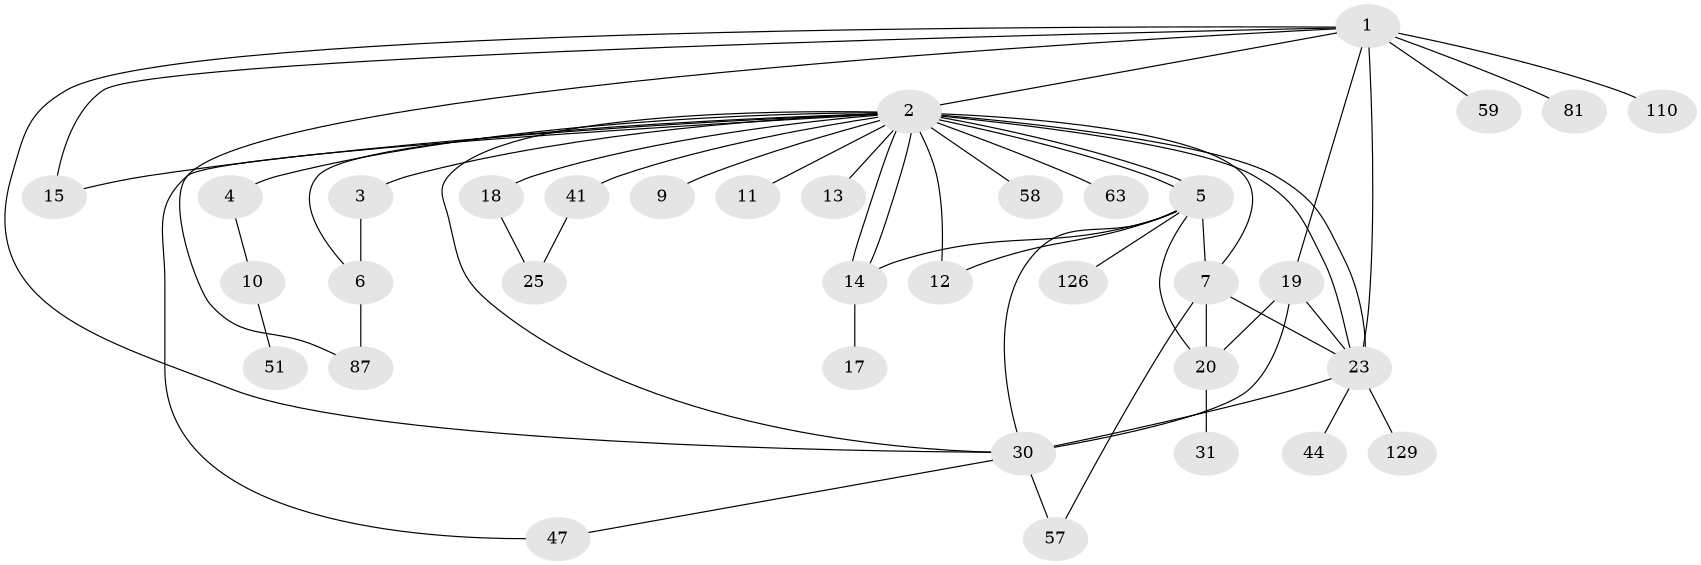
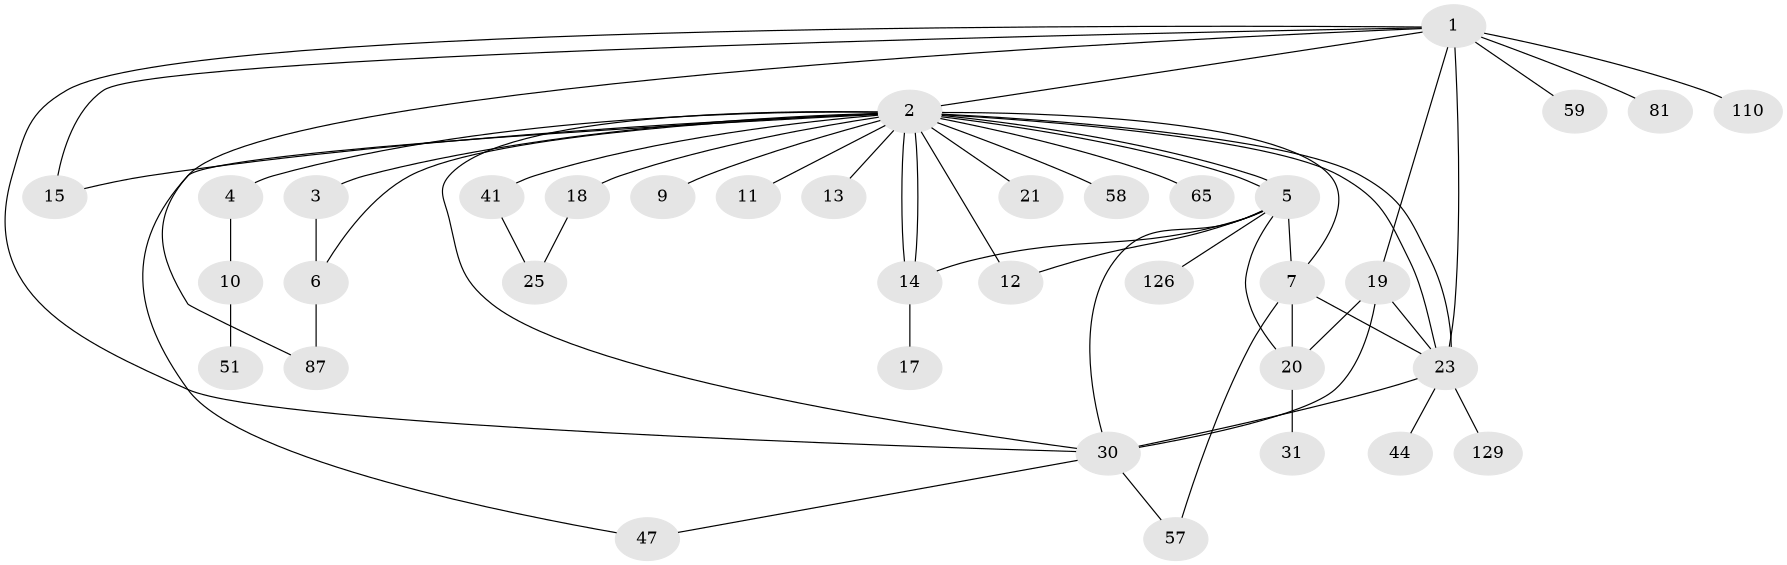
none -> (1031, 197)
(1116, 197) -> (1202, 197)
